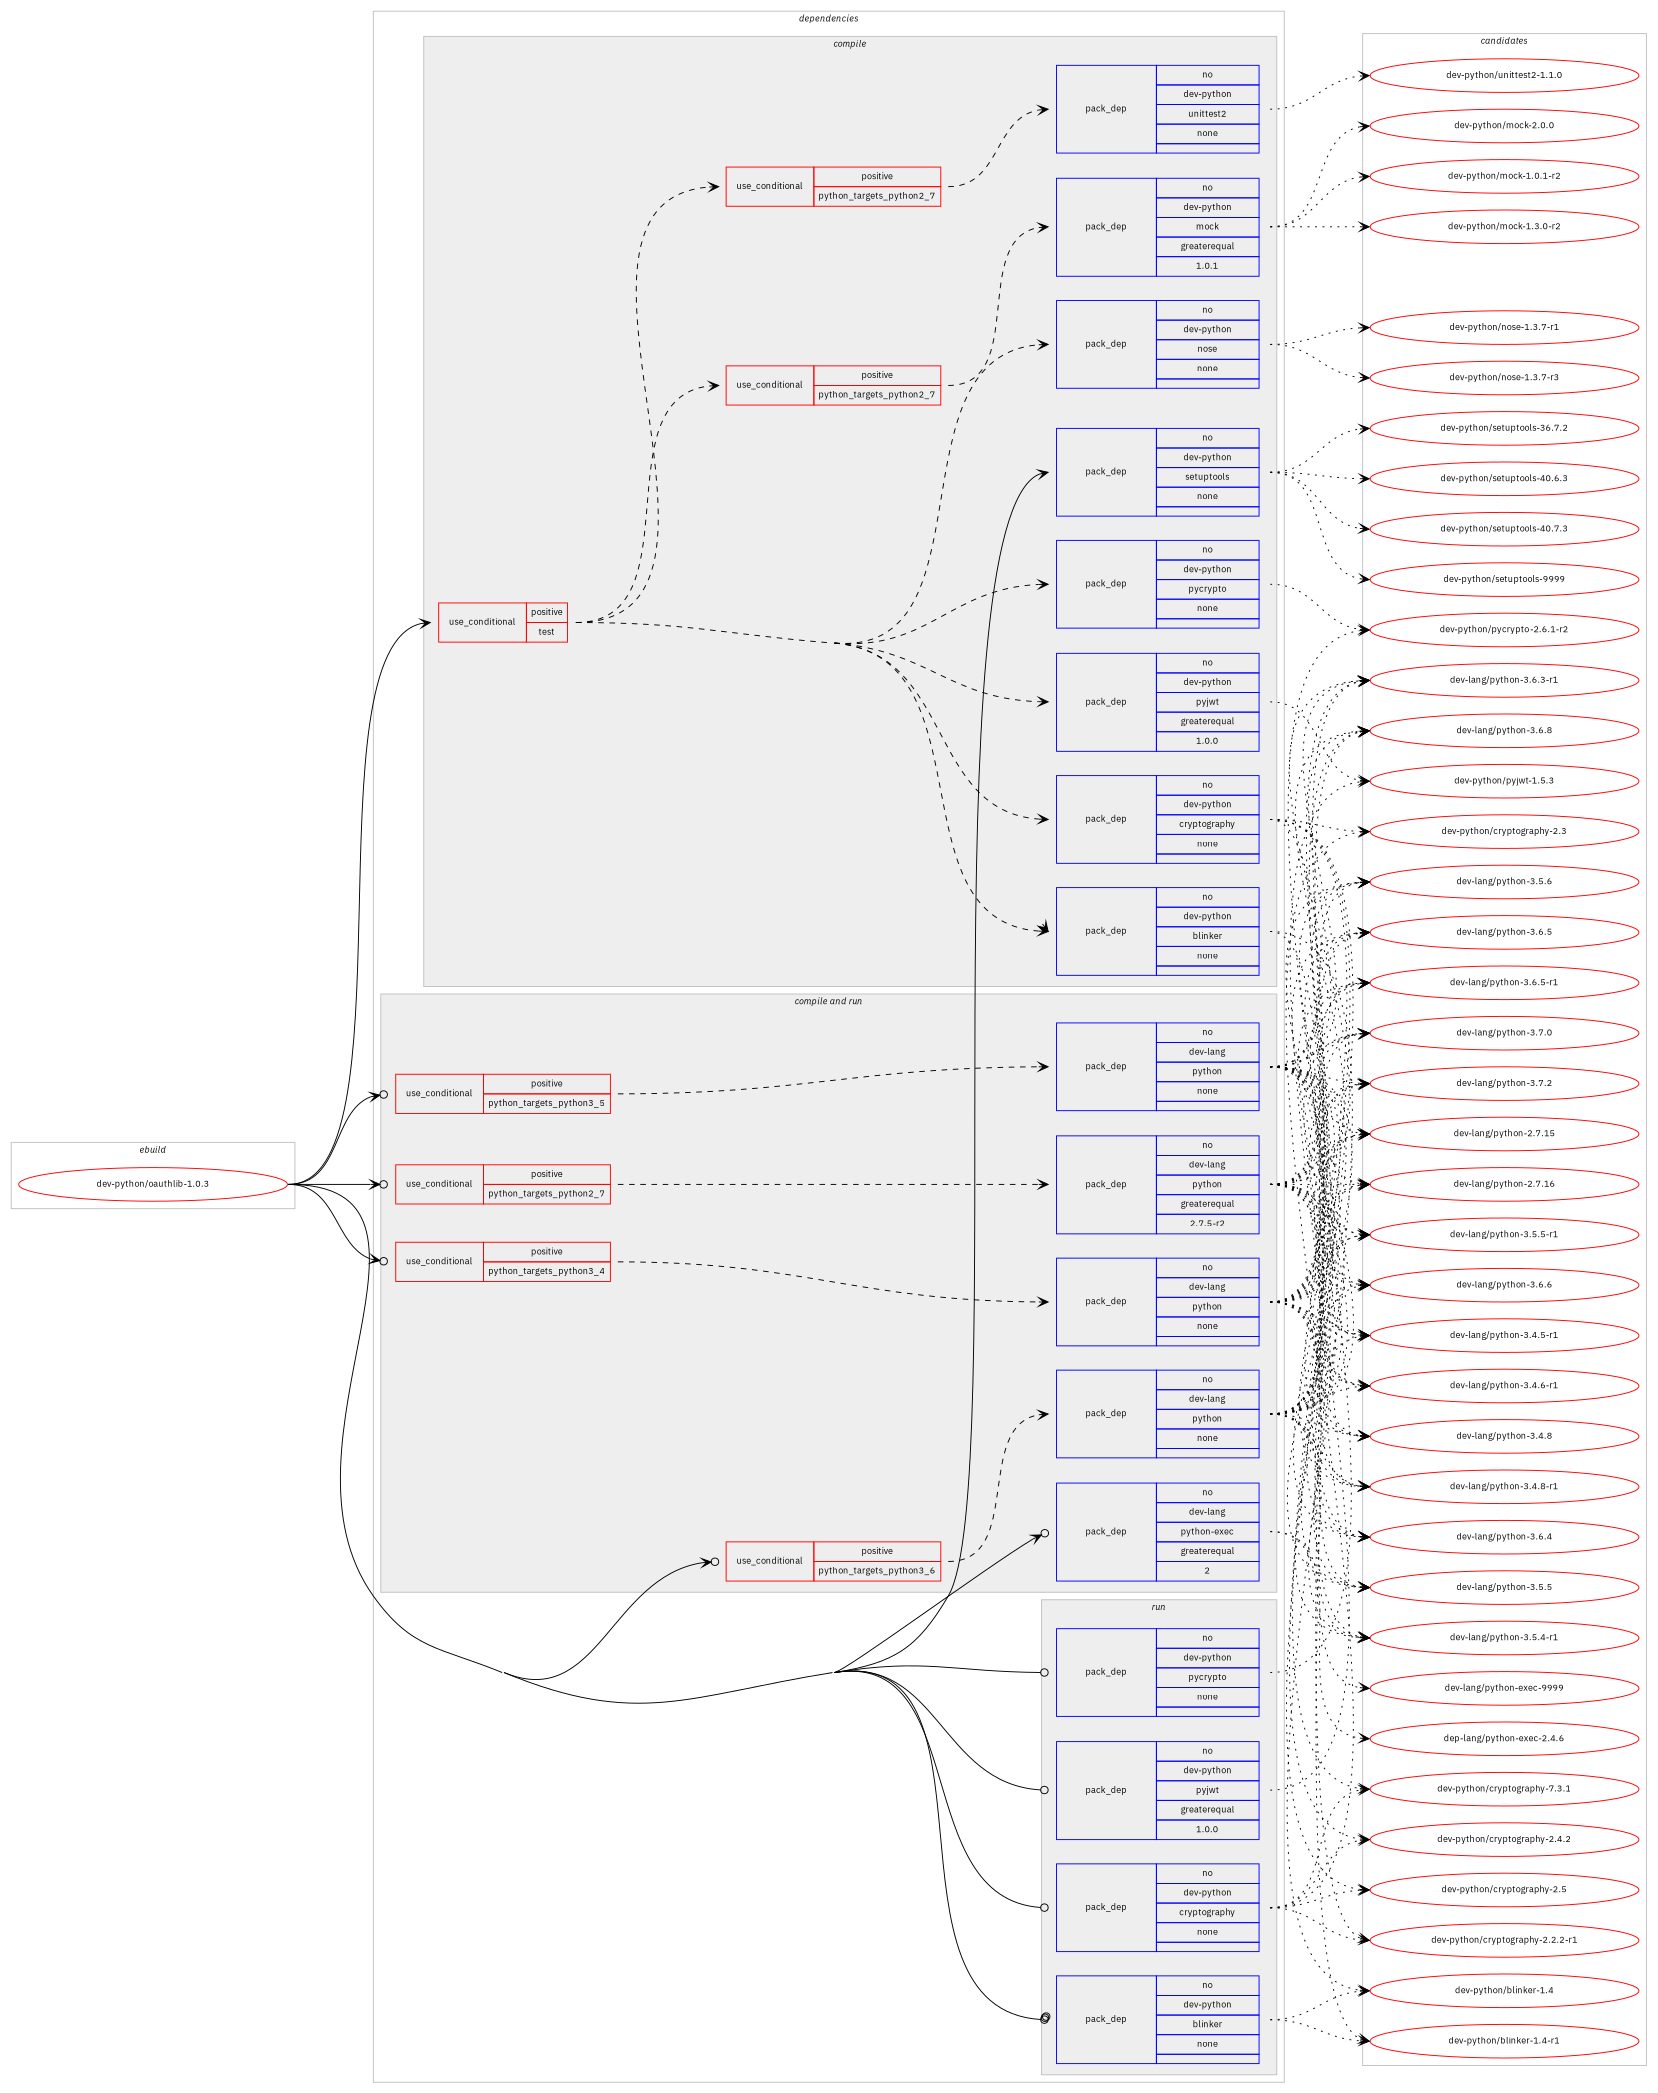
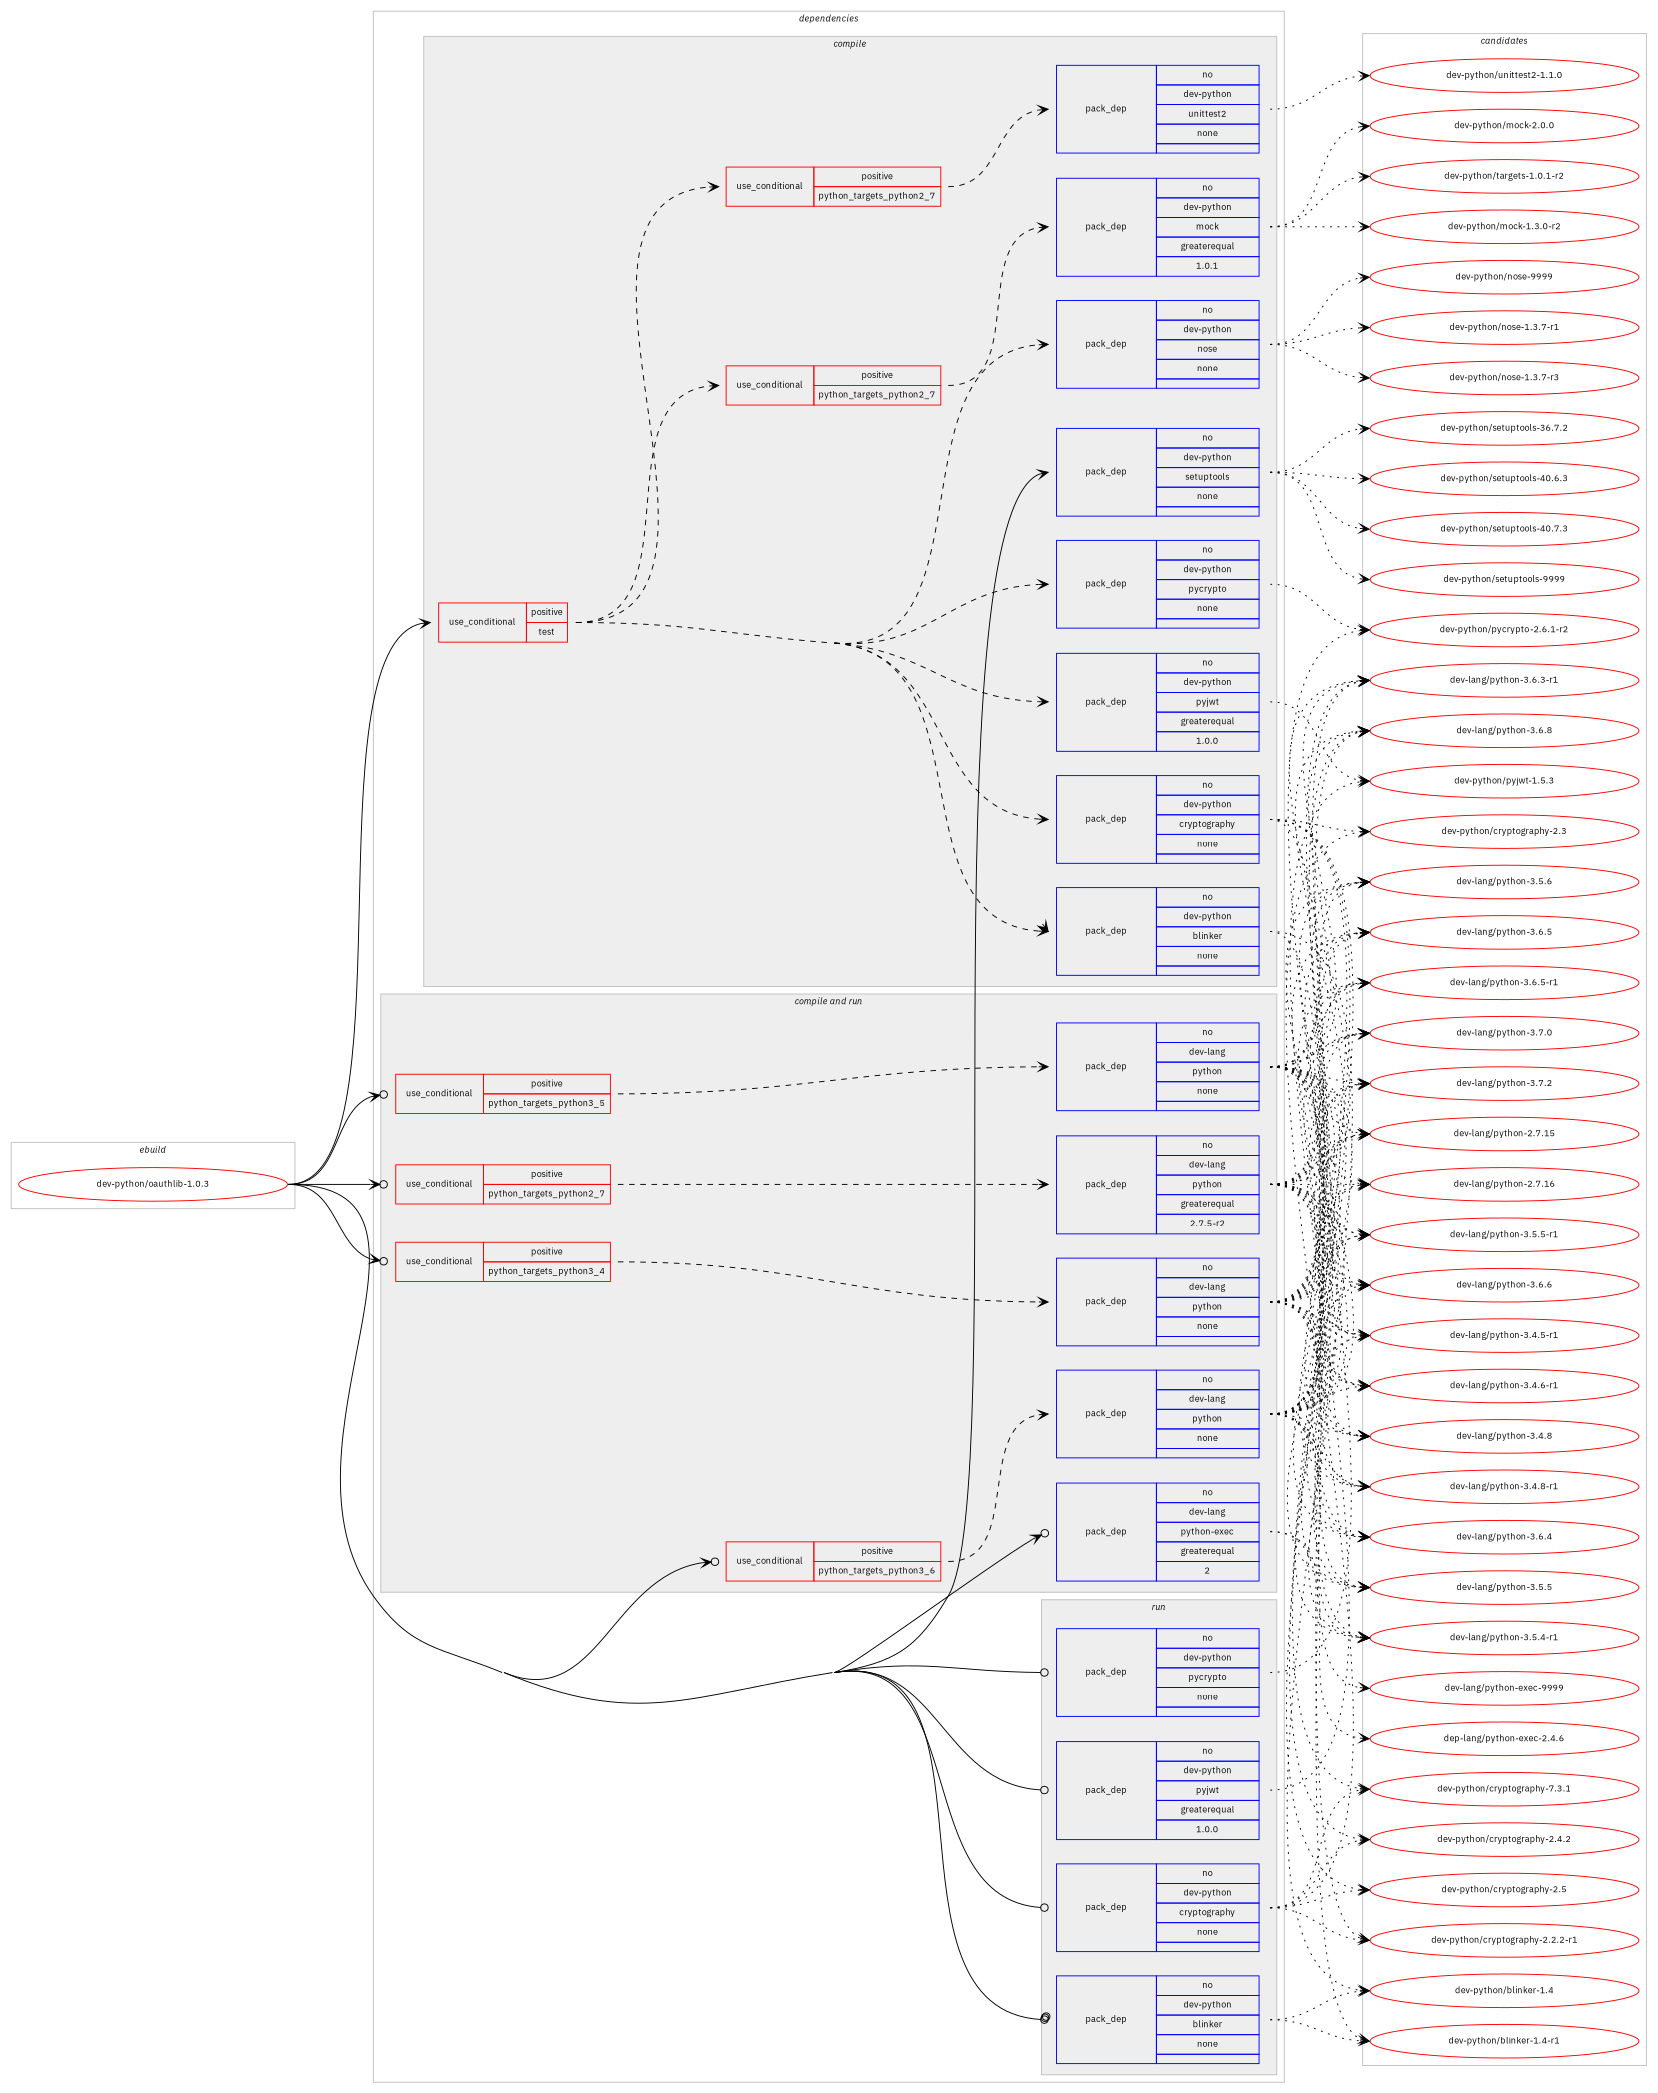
(1505, 176) -> (1505, 176)
none -> (1505, 277)
